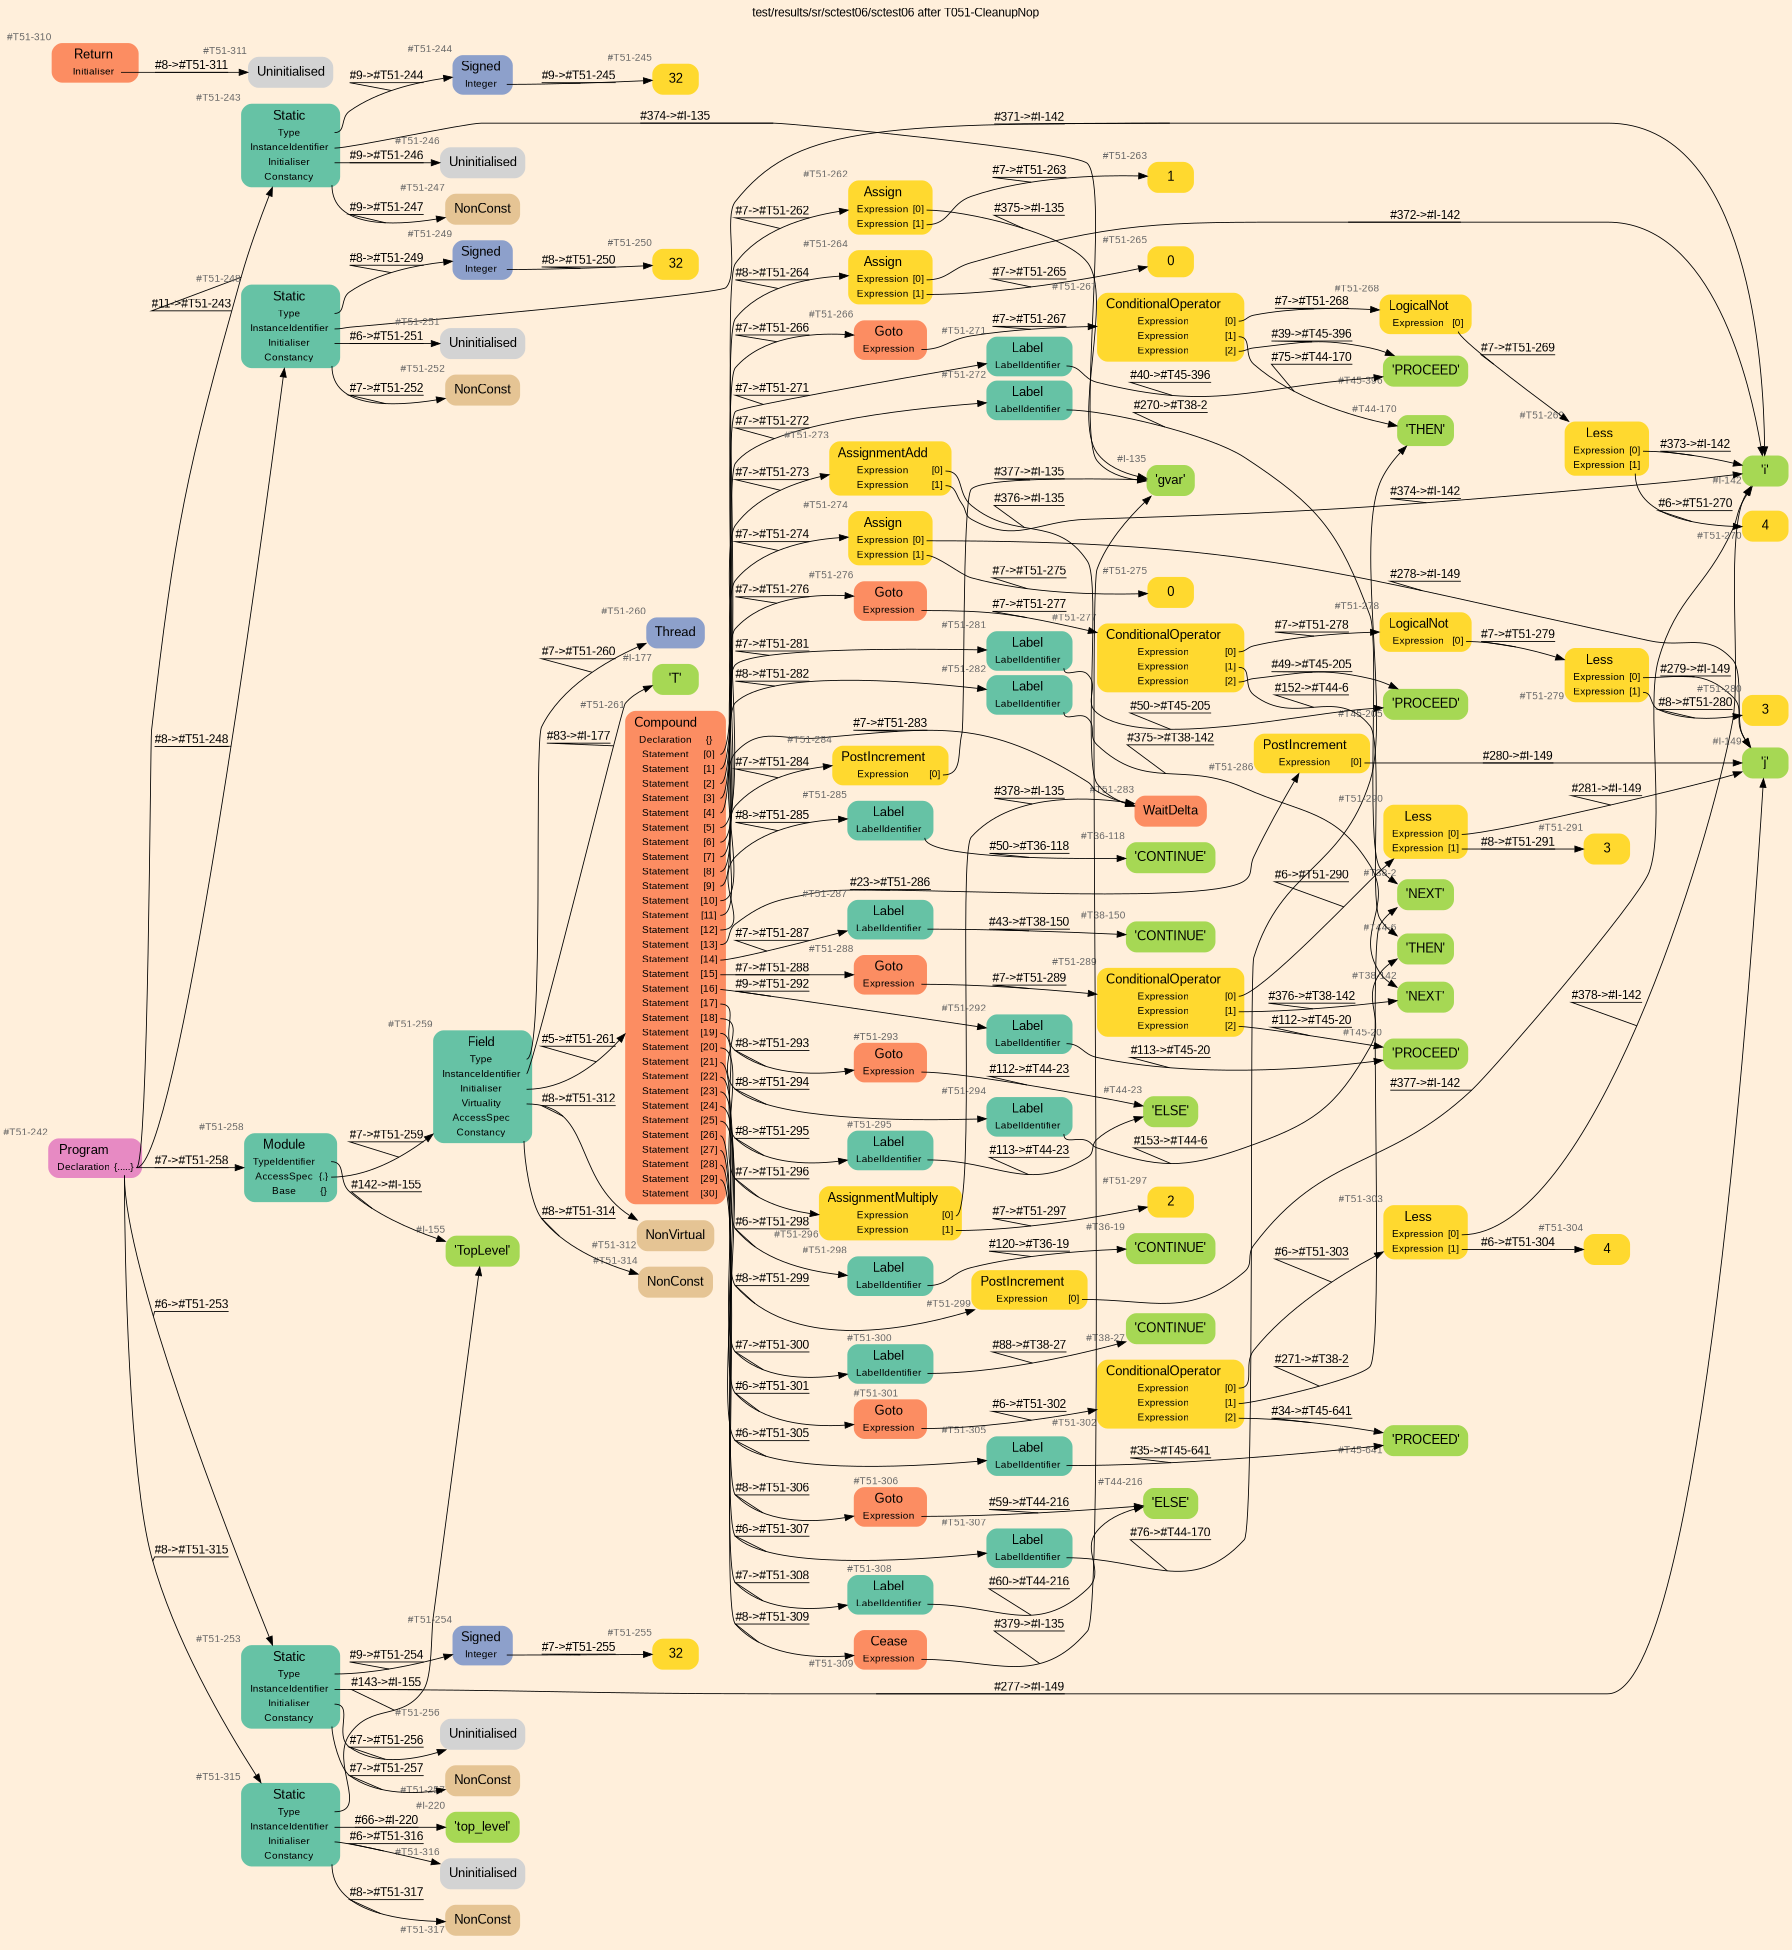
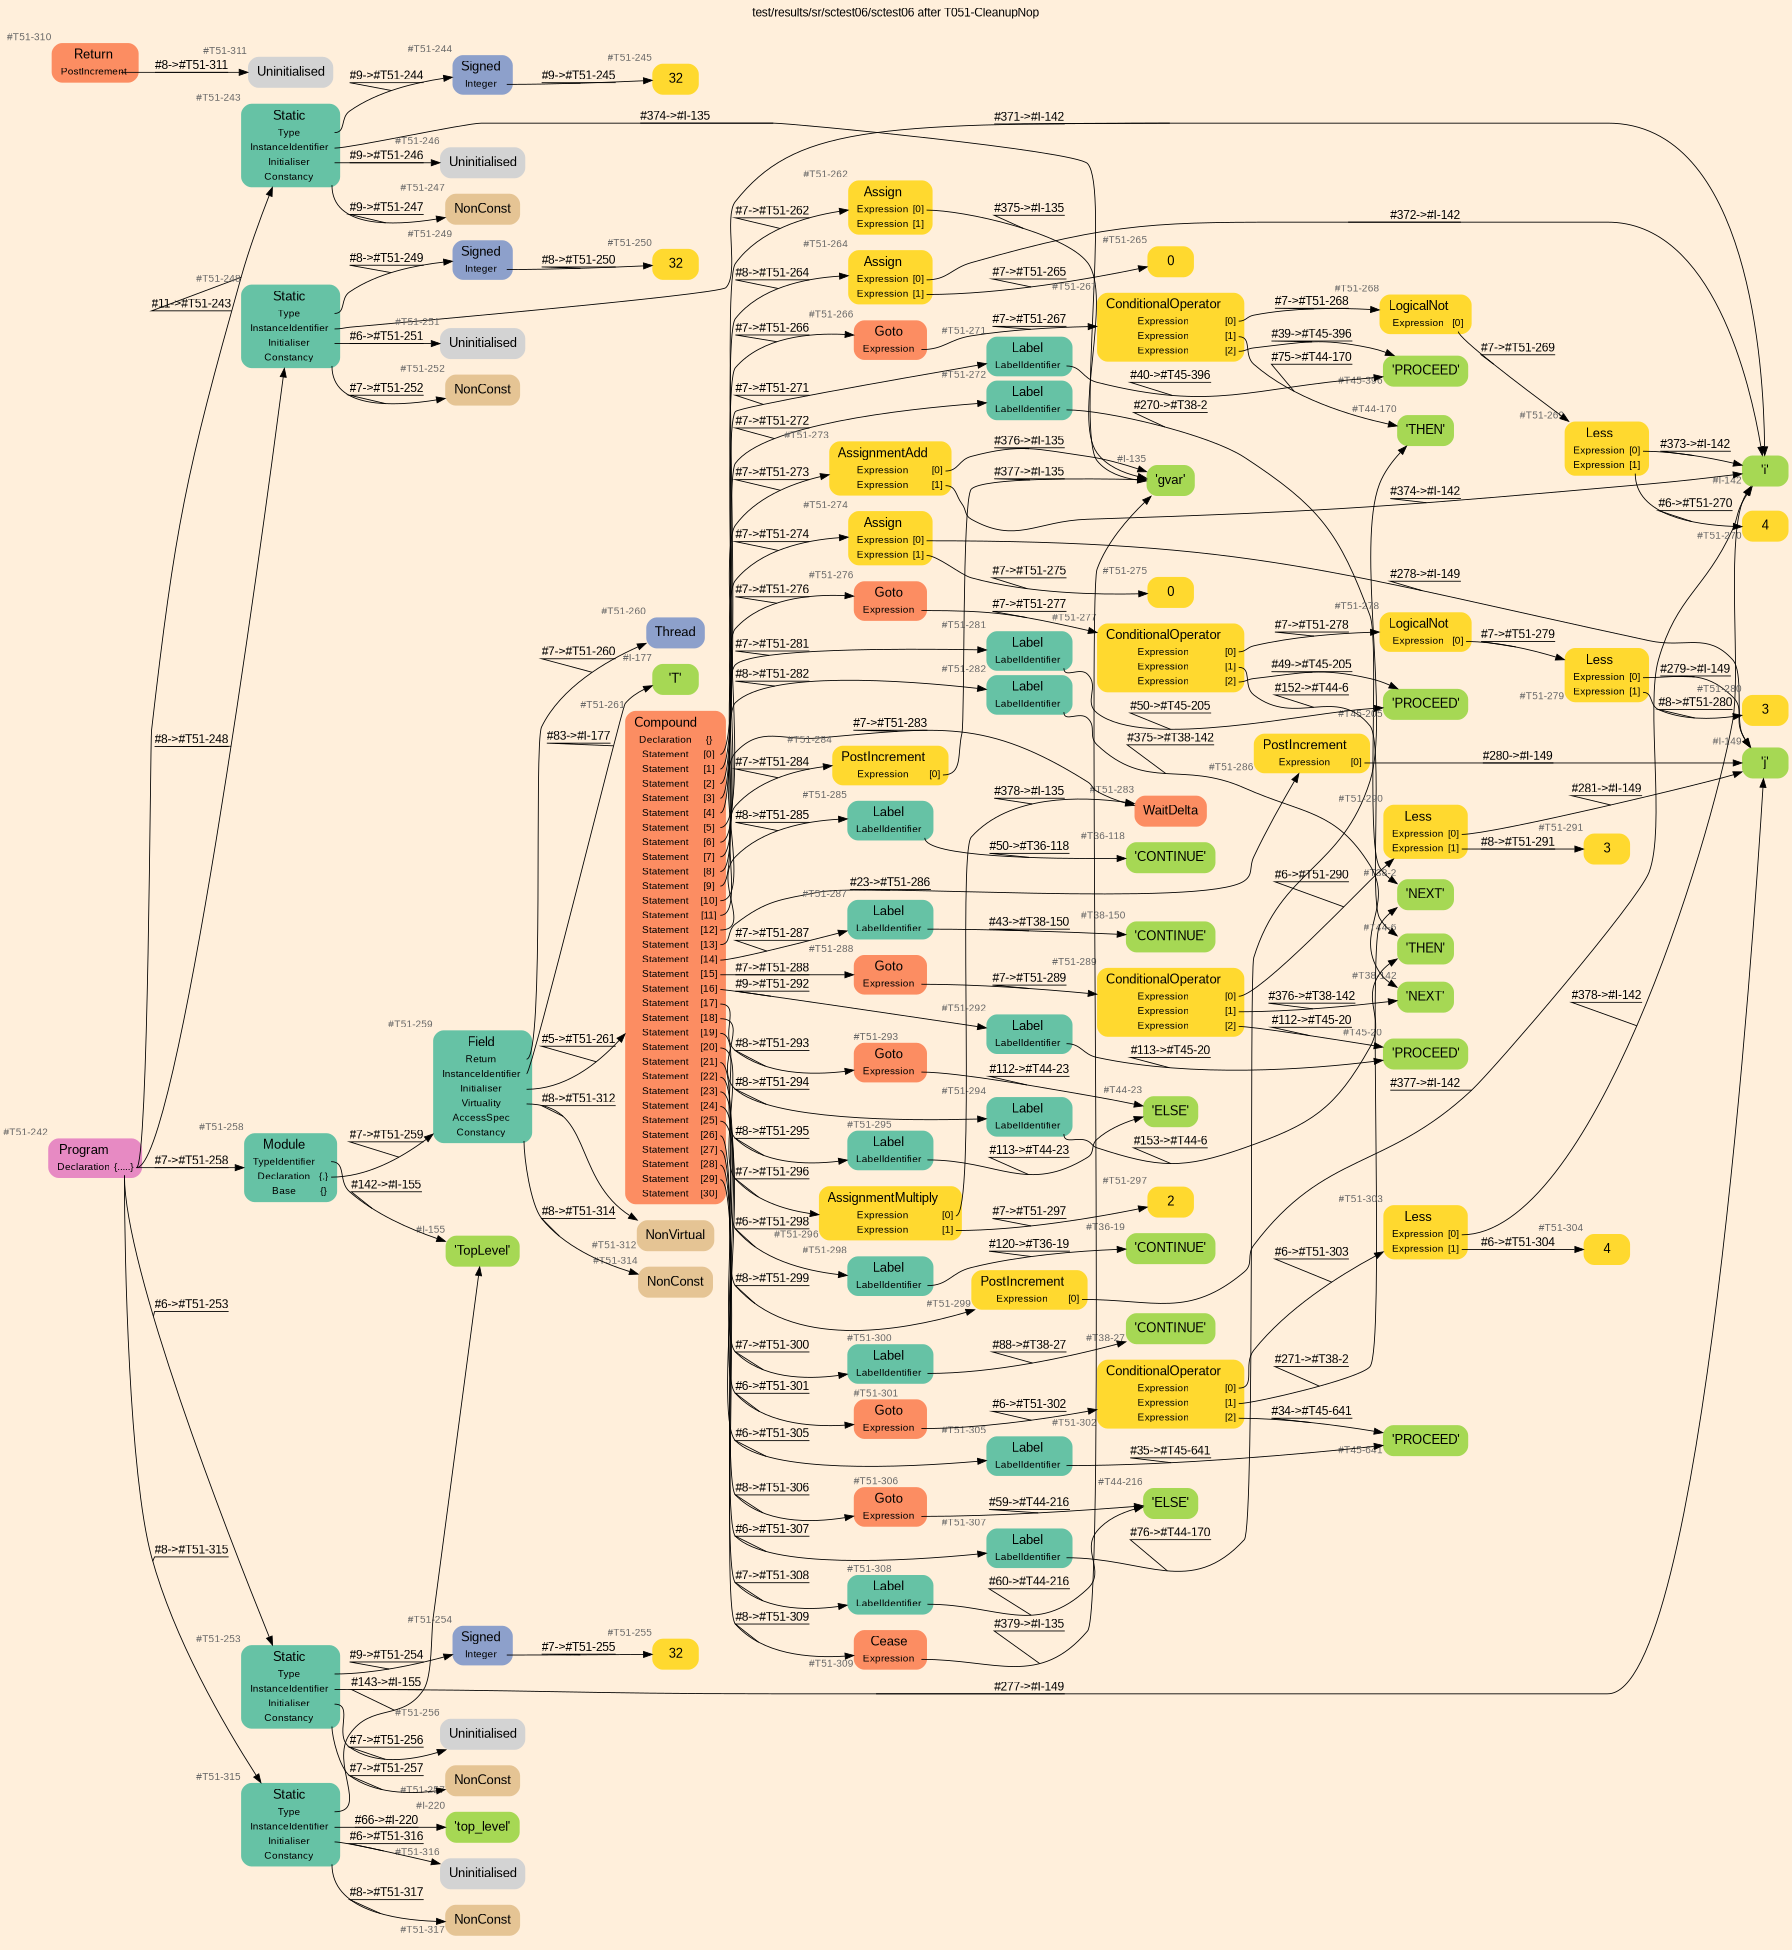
(94, 71) -> (94, 71)
(1171, 177) -> none
(1089, 569) -> (1040, 450)
(481, 1059) -> (481, 1059)
(284, 1176) -> (284, 1176)
